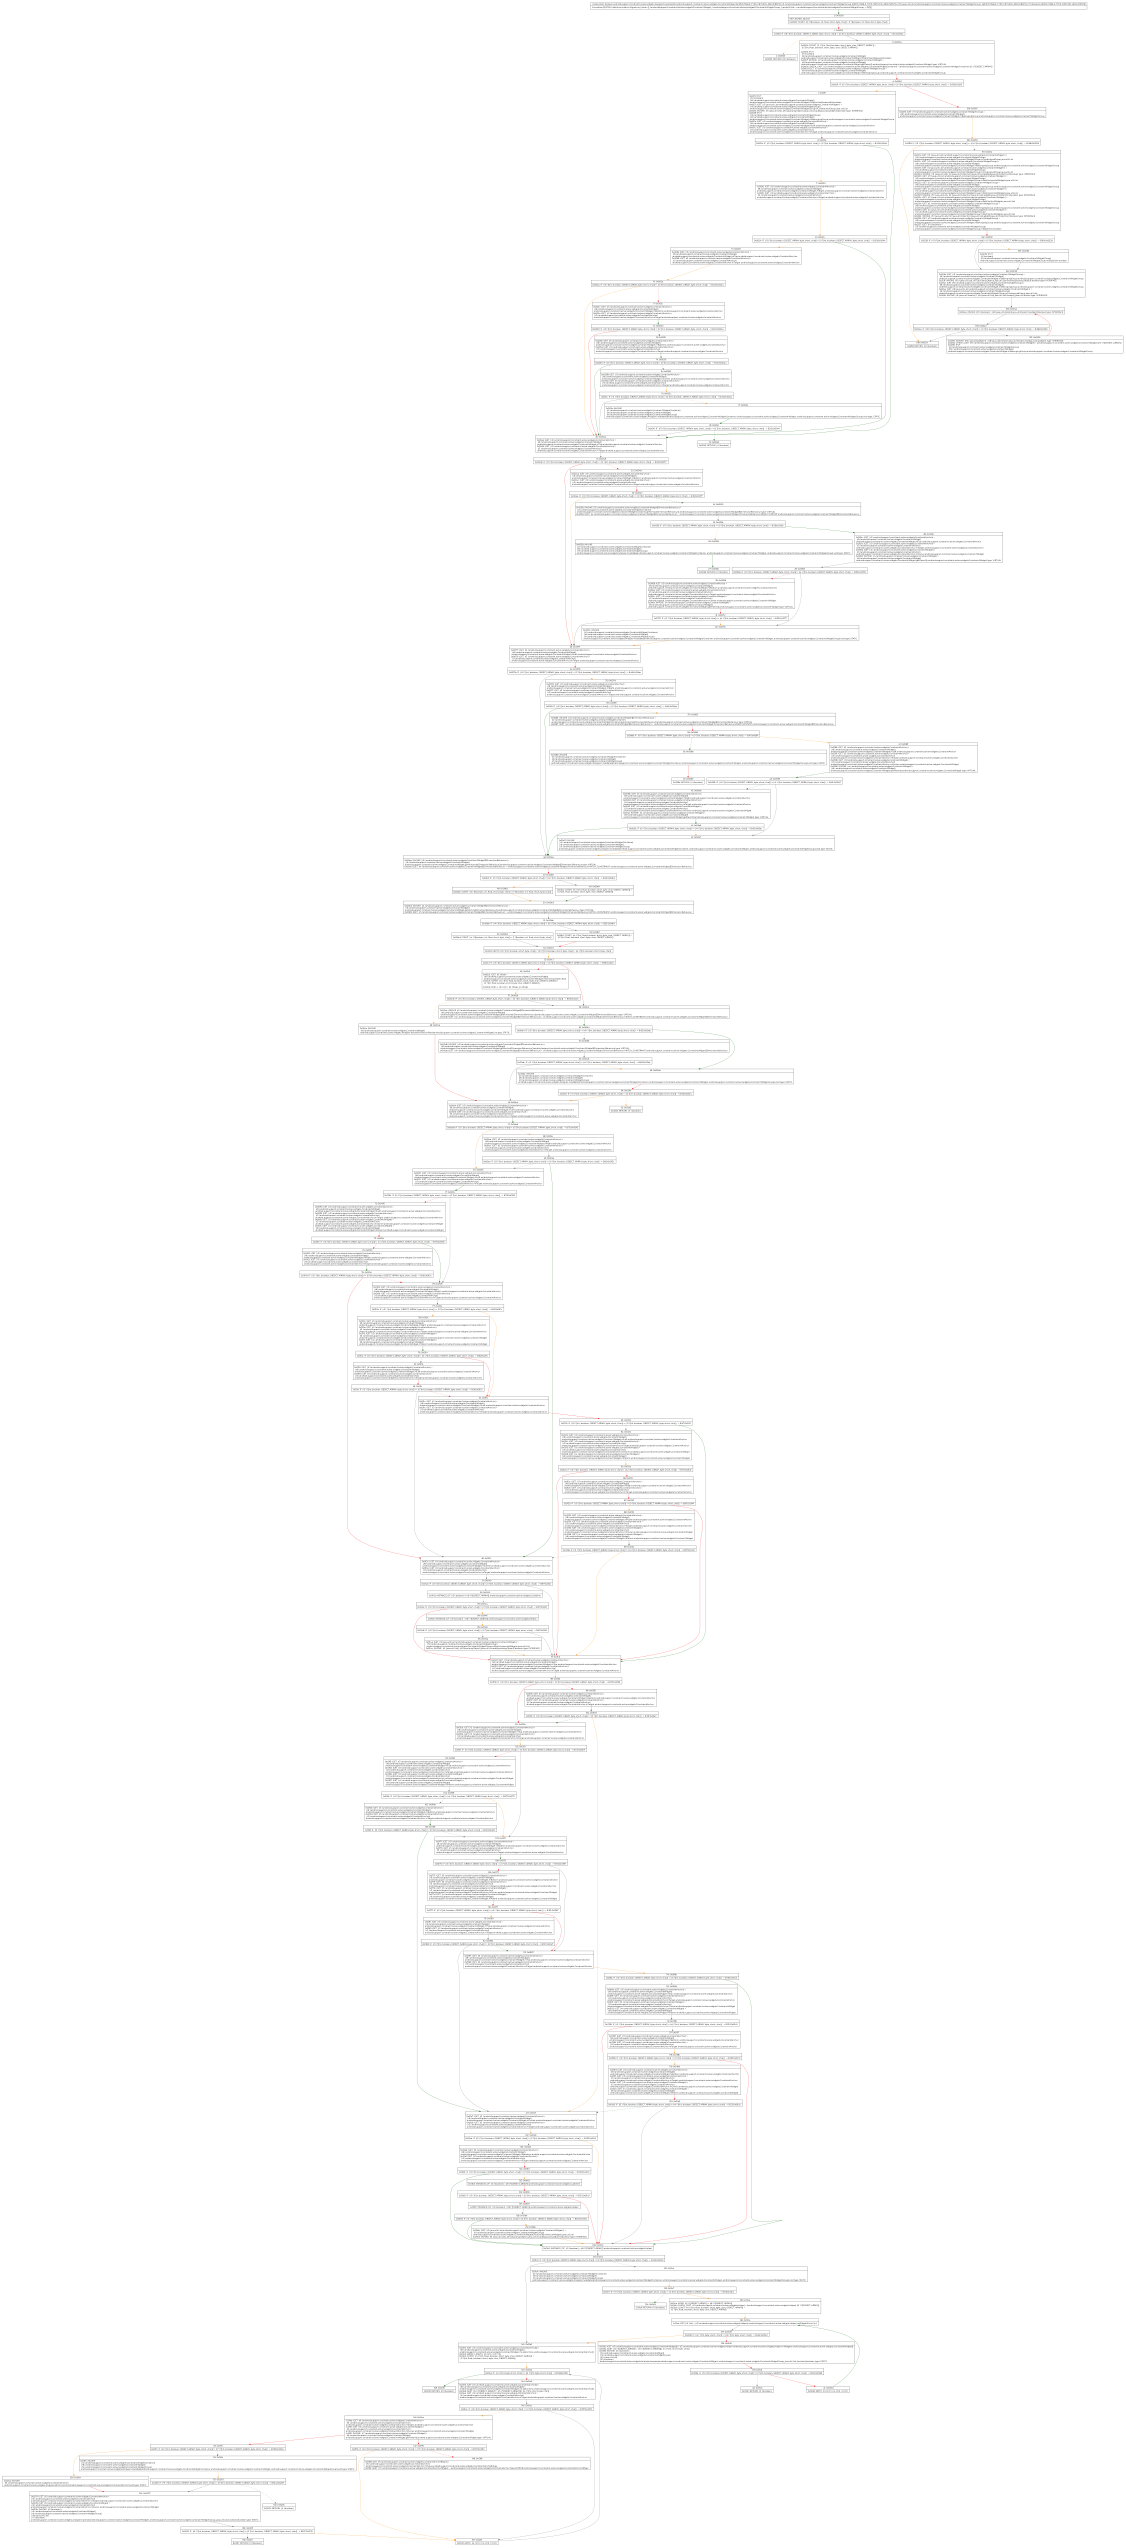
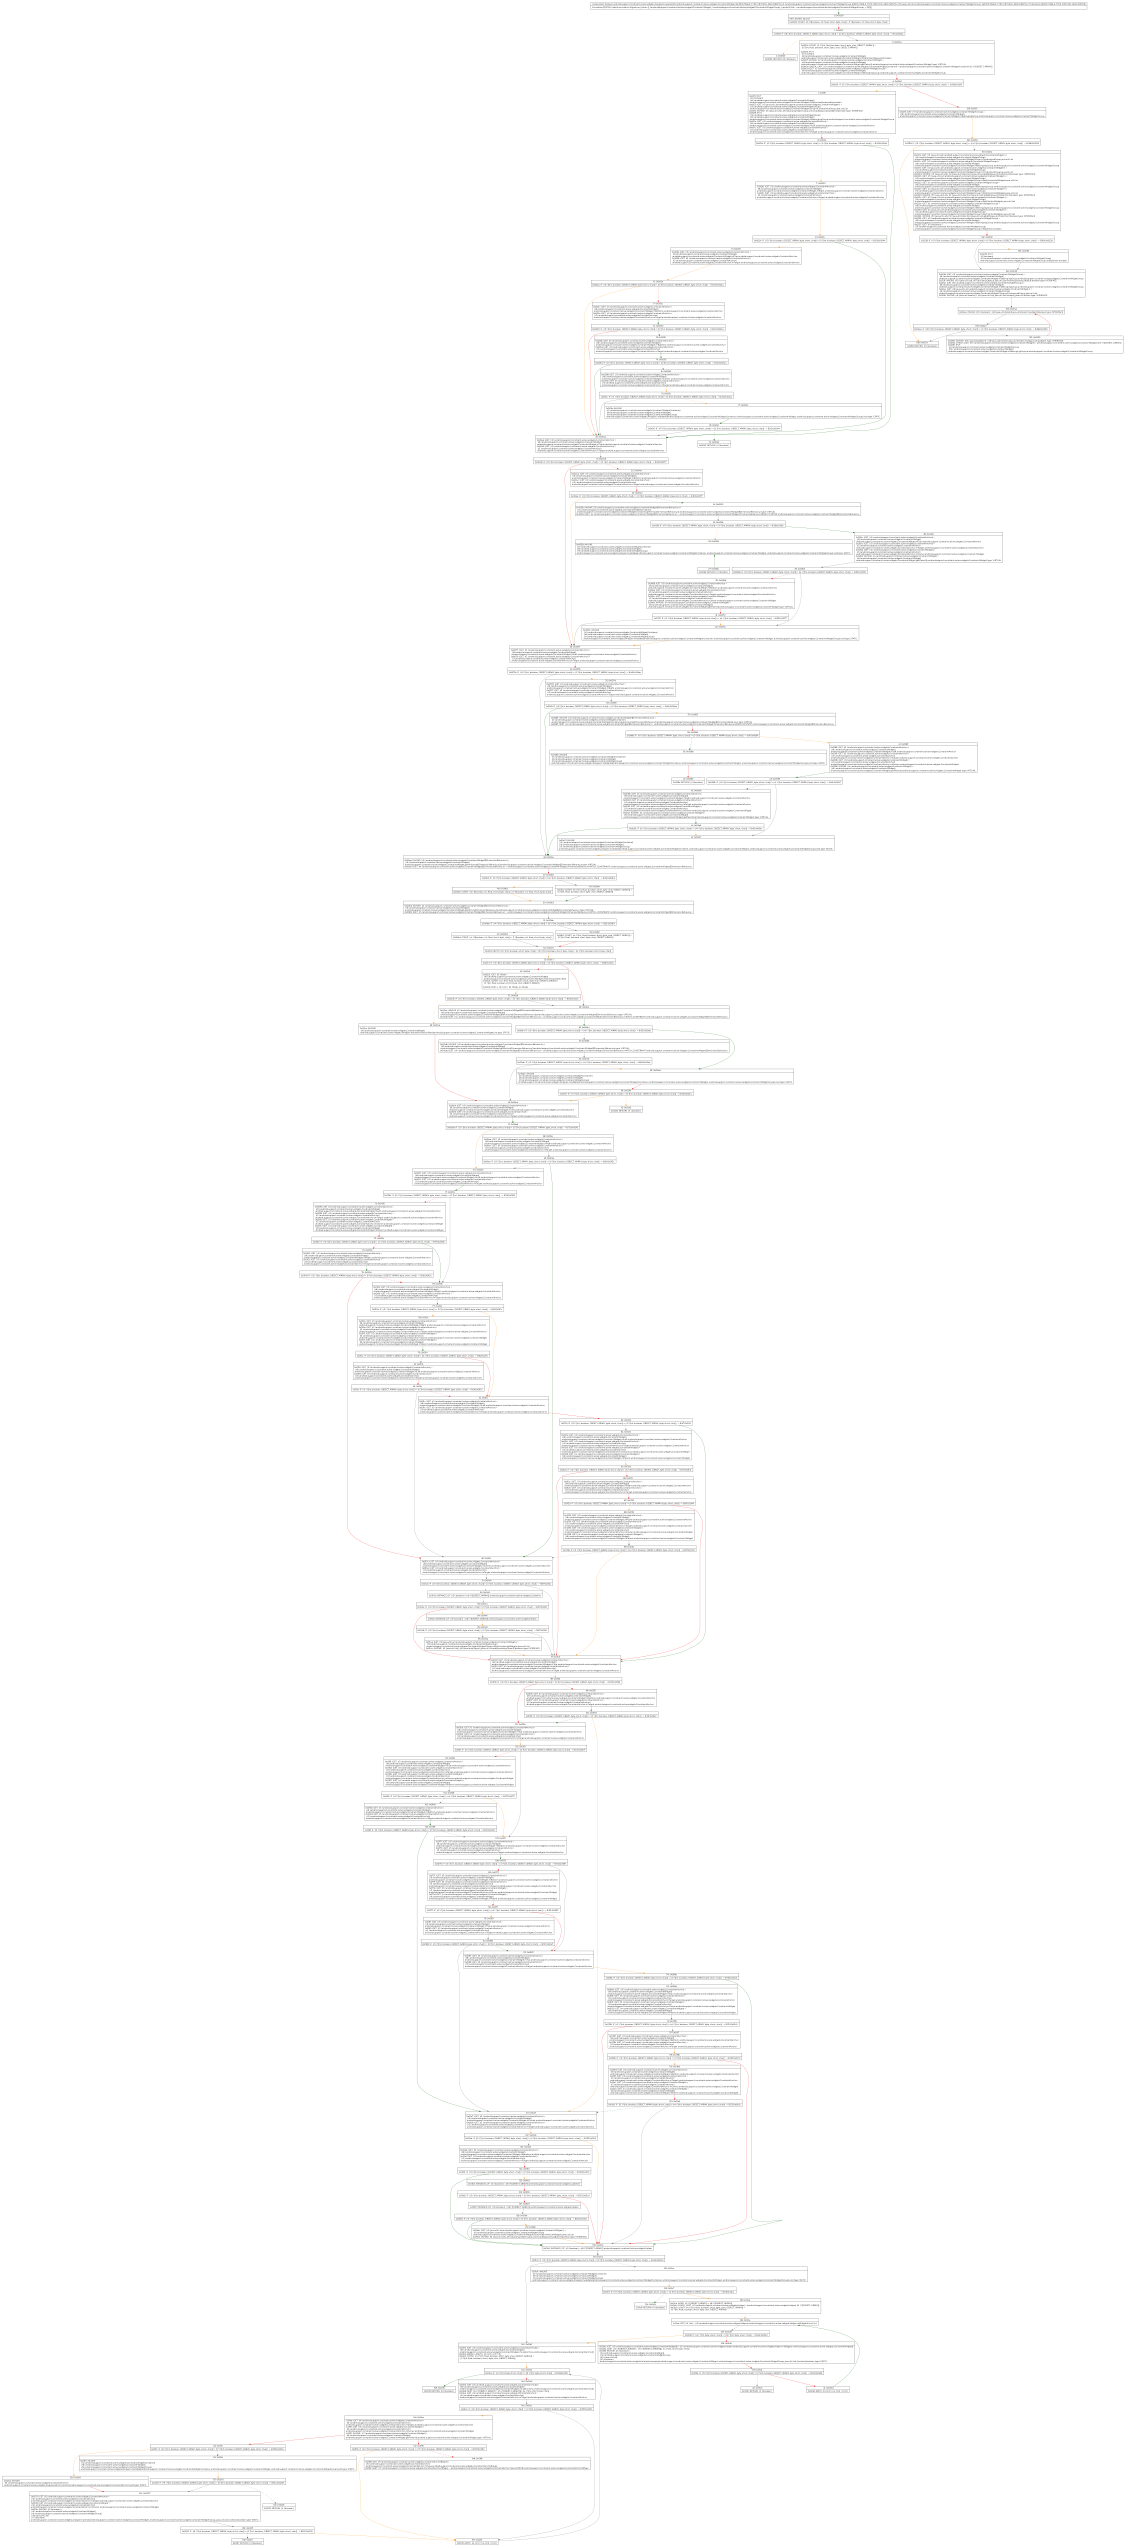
(713, 560) -> (715, 562)
